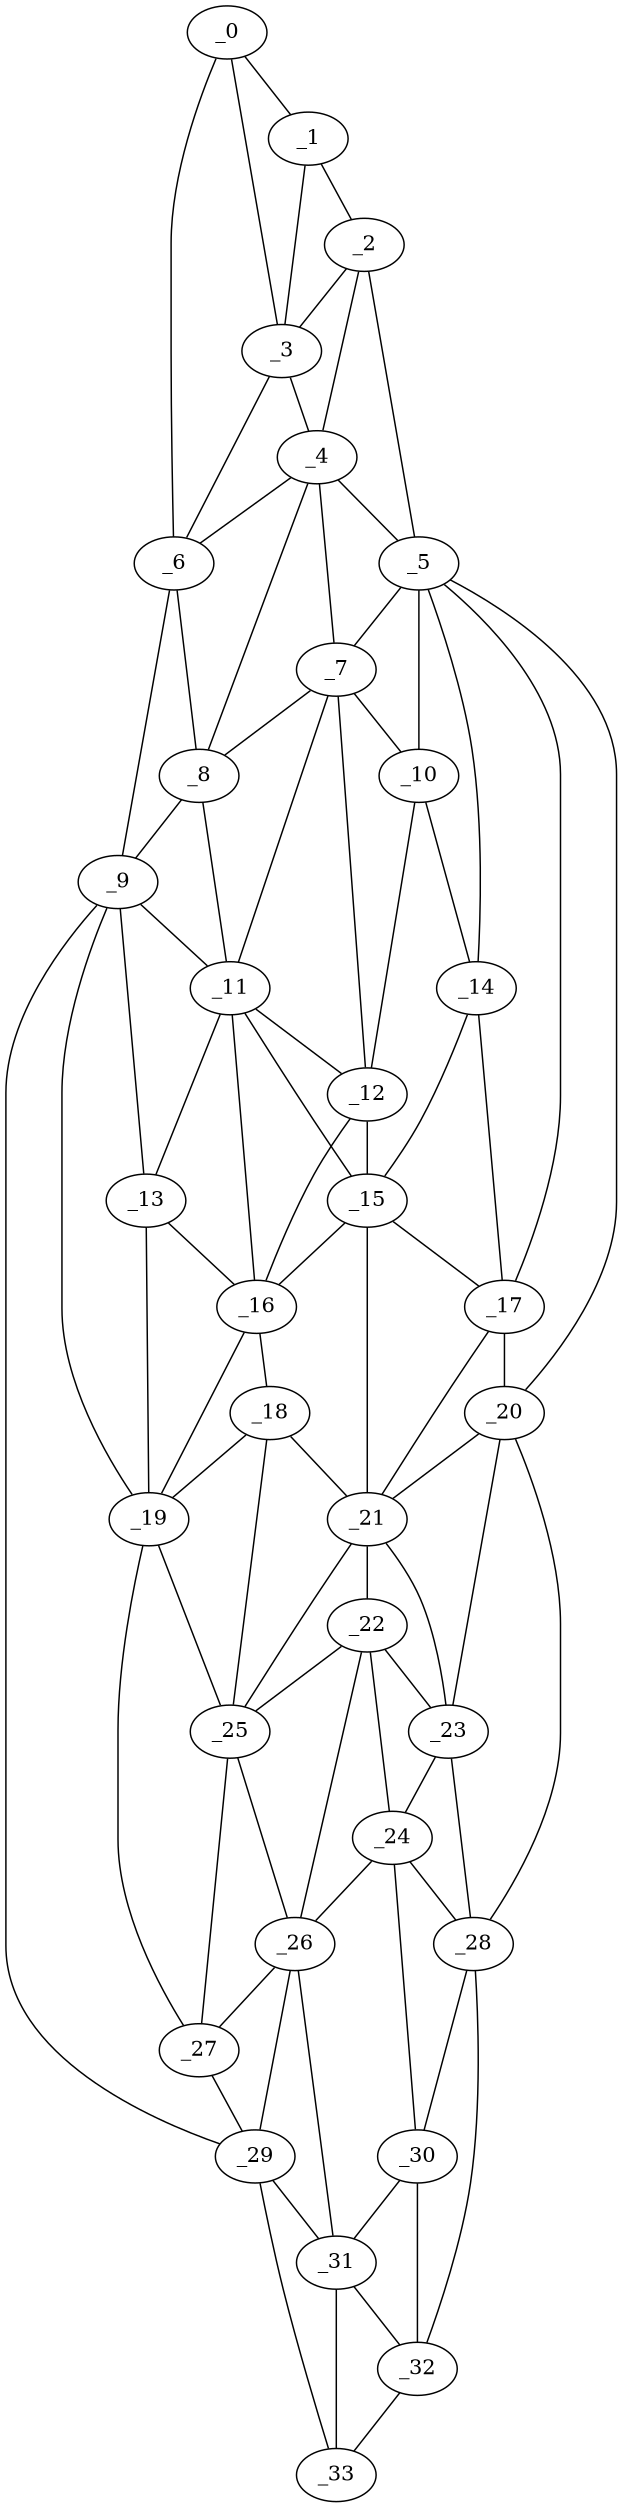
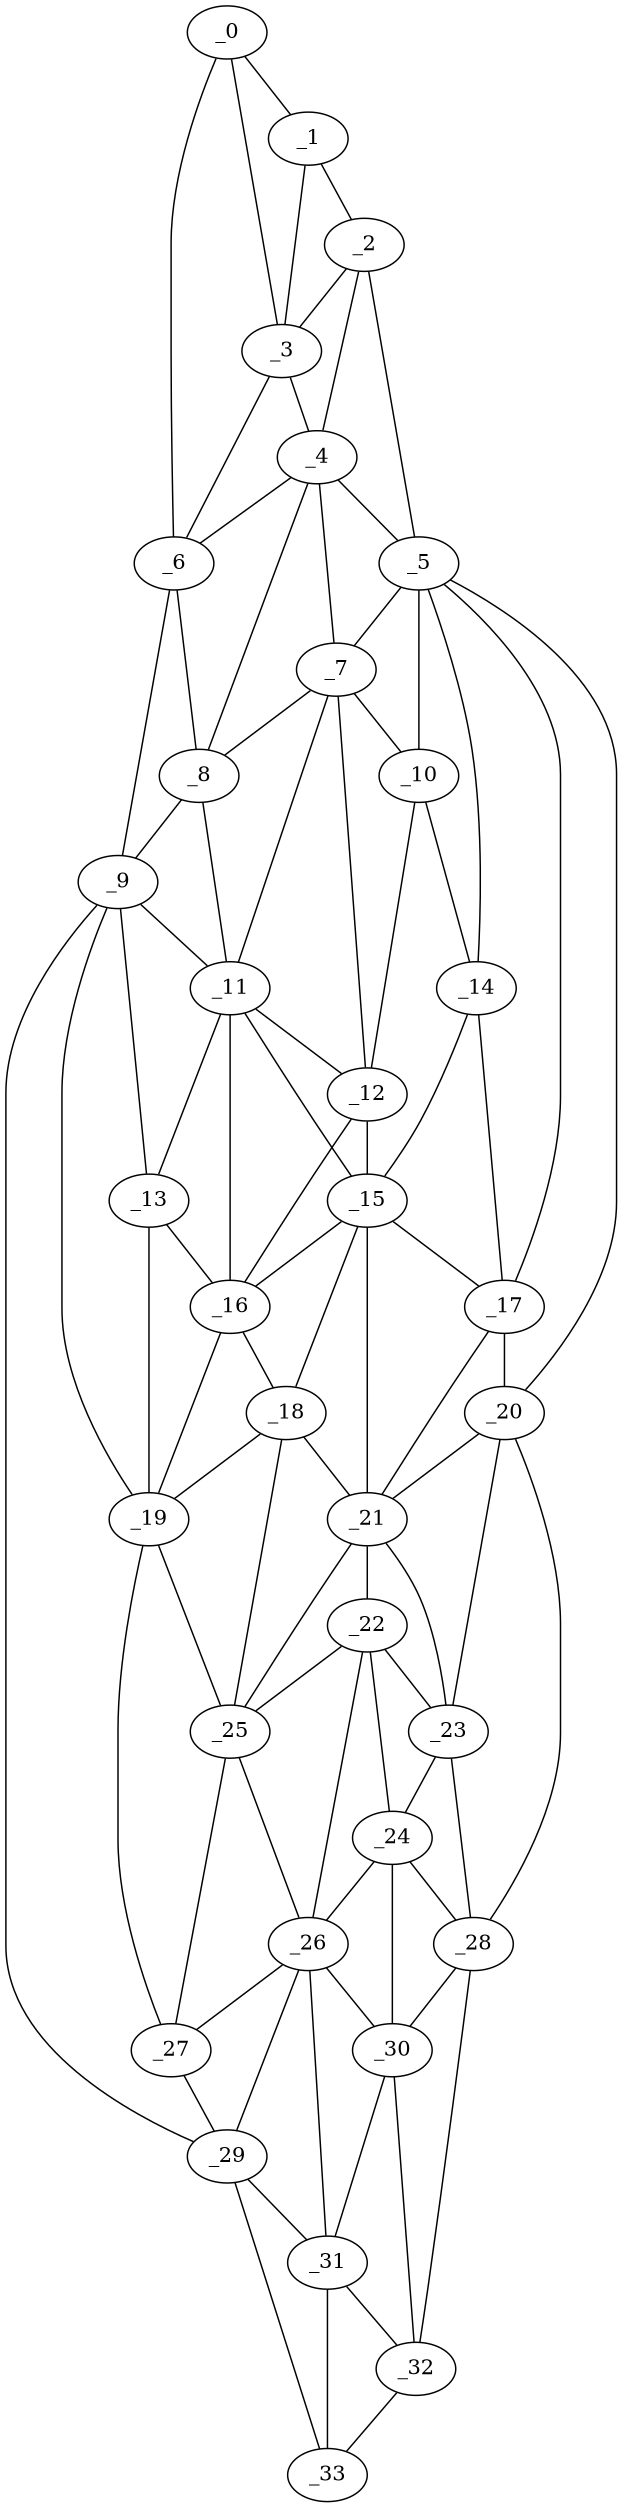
none -> (327, 1307)
none -> (350, 1997)
